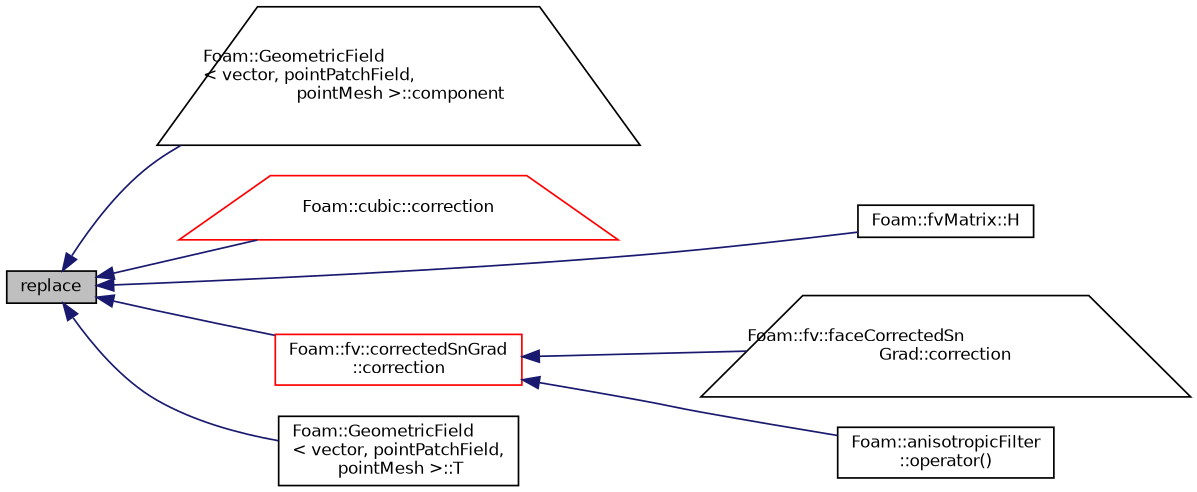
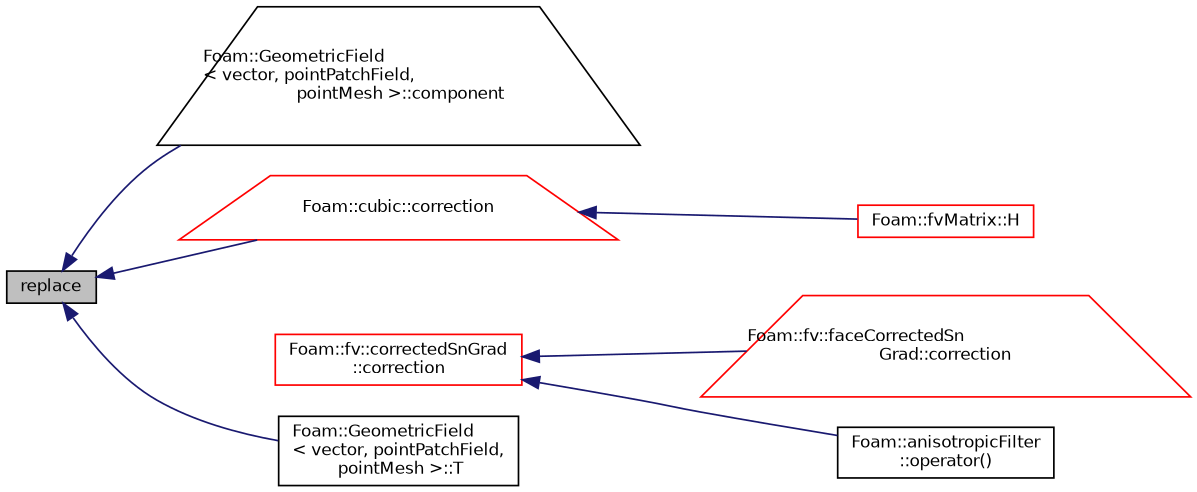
(946, 221) -> (946, 221)
(486, 266) -> (727, 216)
(194, 319) -> none
(946, 346) -> (946, 346)
